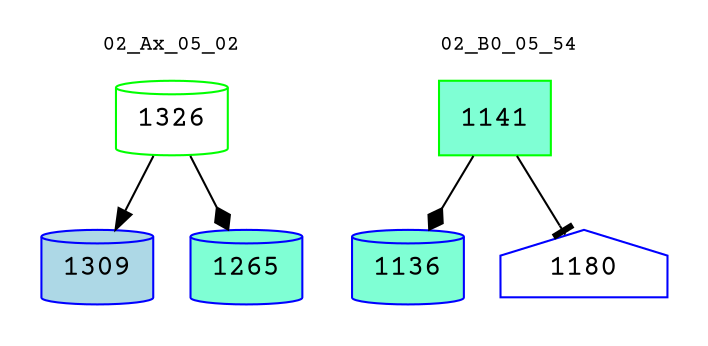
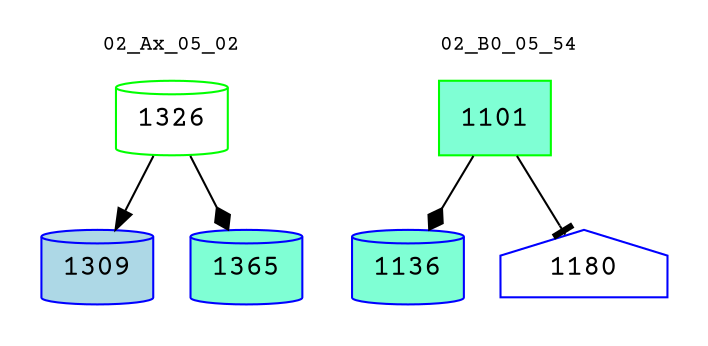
(495, 118) -> (495, 118)
(246, 267) -> (246, 267)
